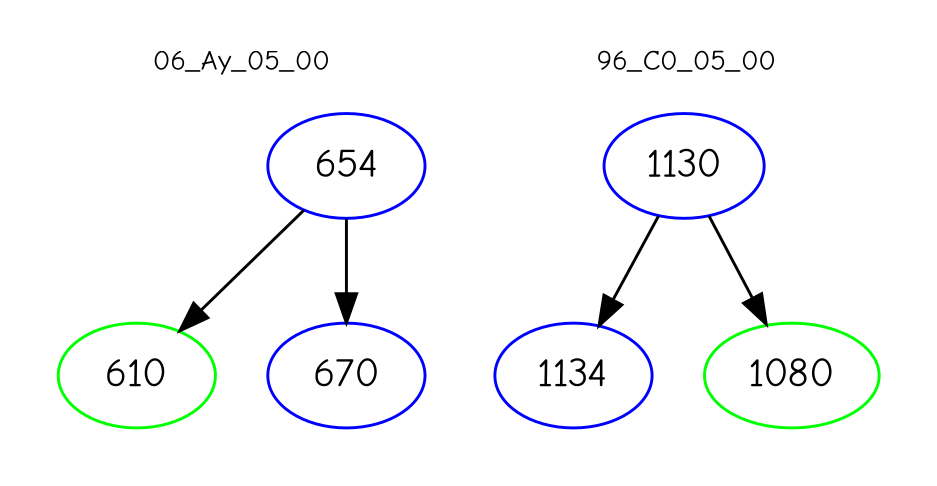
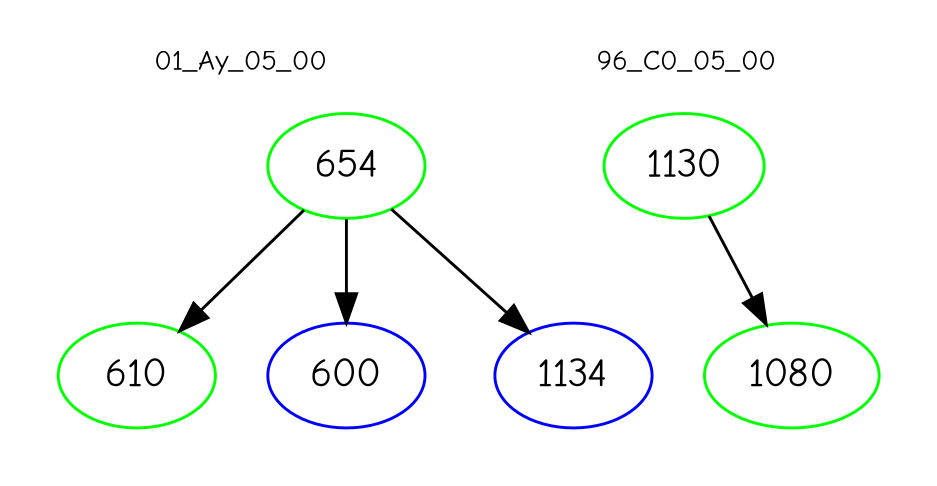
(242, 63) -> (242, 63)
(346, 166) -> (346, 166)
(684, 166) -> (684, 166)
(636, 258) -> (429, 243)
(346, 376) -> (346, 376)
